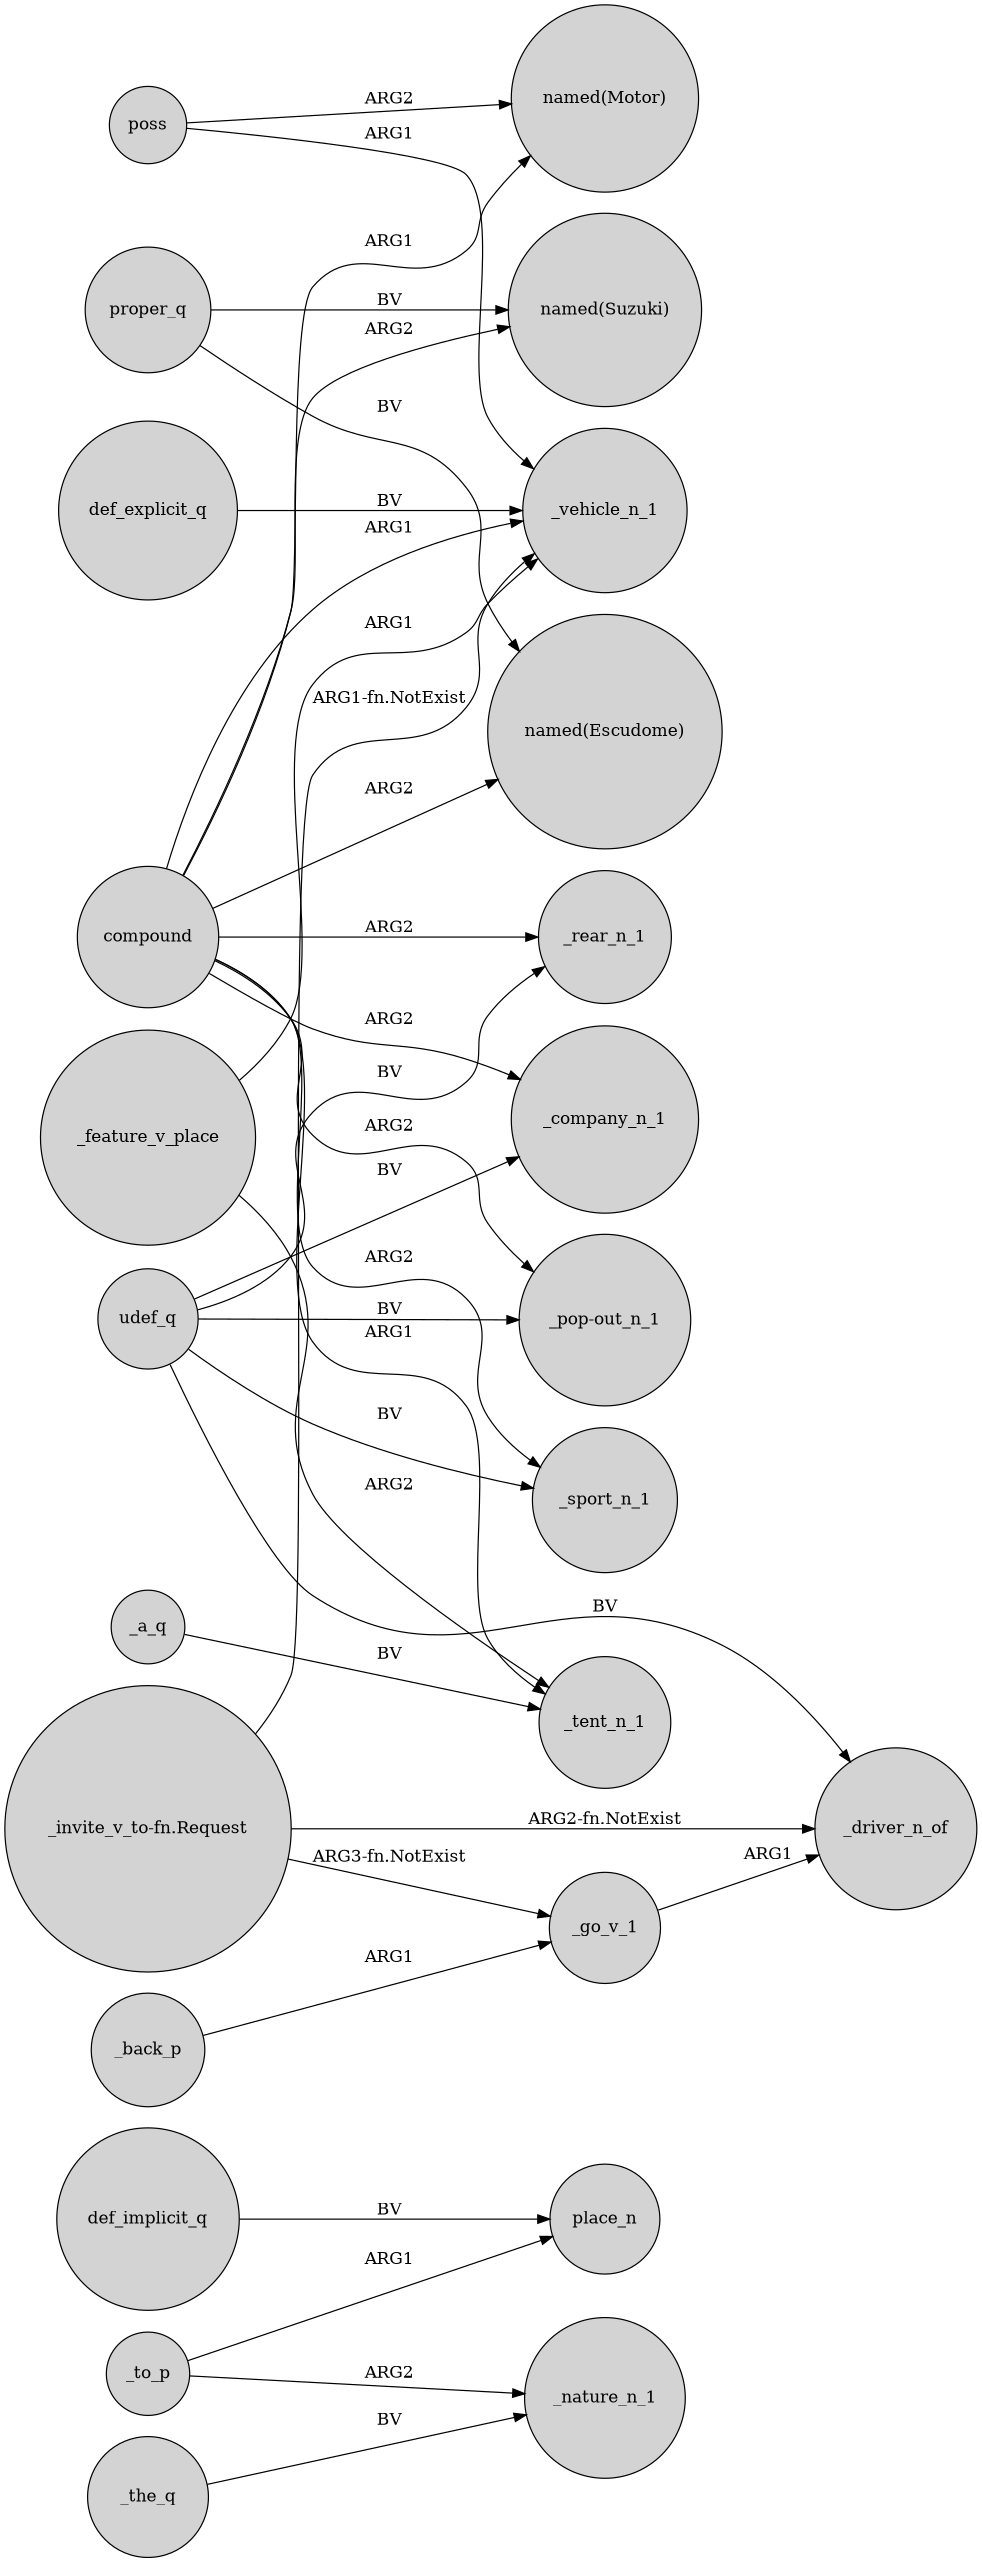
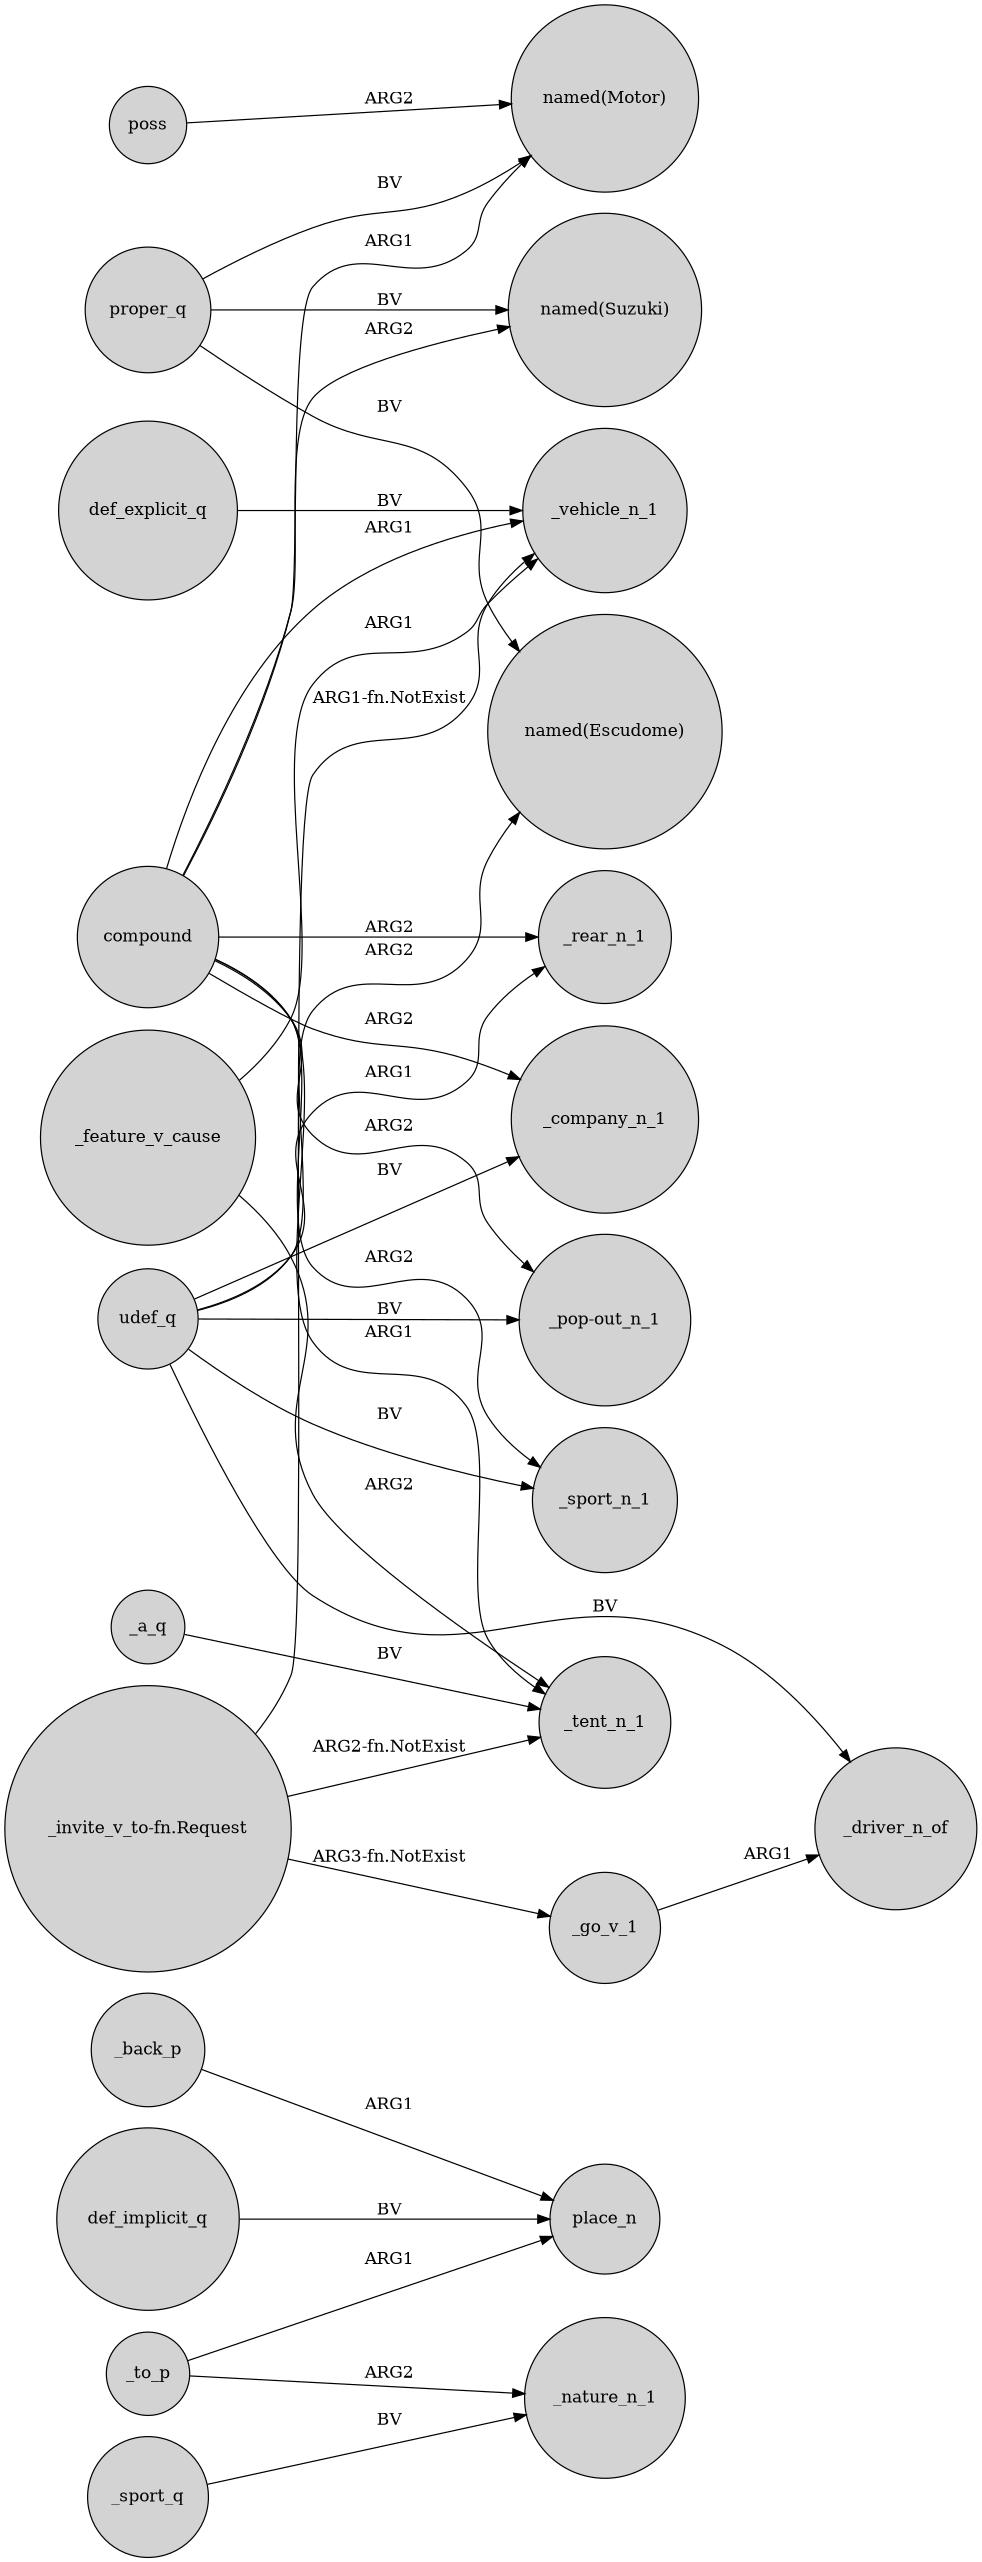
(471, 183) -> none
none -> (361, 215)
(350, 846) -> (311, 1014)
(389, 1073) -> (389, 1073)
(148, 1138) -> (148, 1138)
(547, 1829) -> (408, 1768)
(371, 1990) -> (371, 2133)
(148, 2497) -> (148, 2497)
